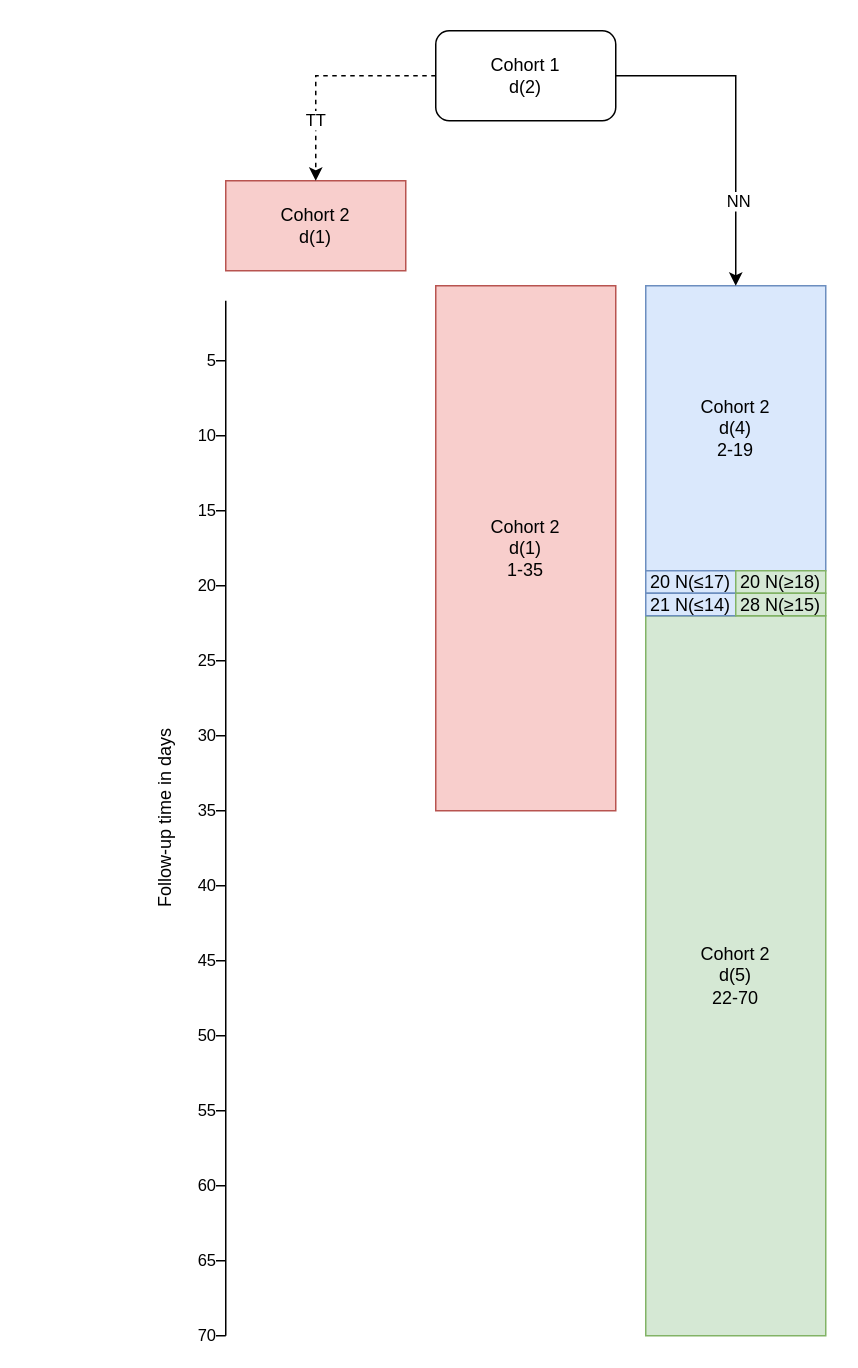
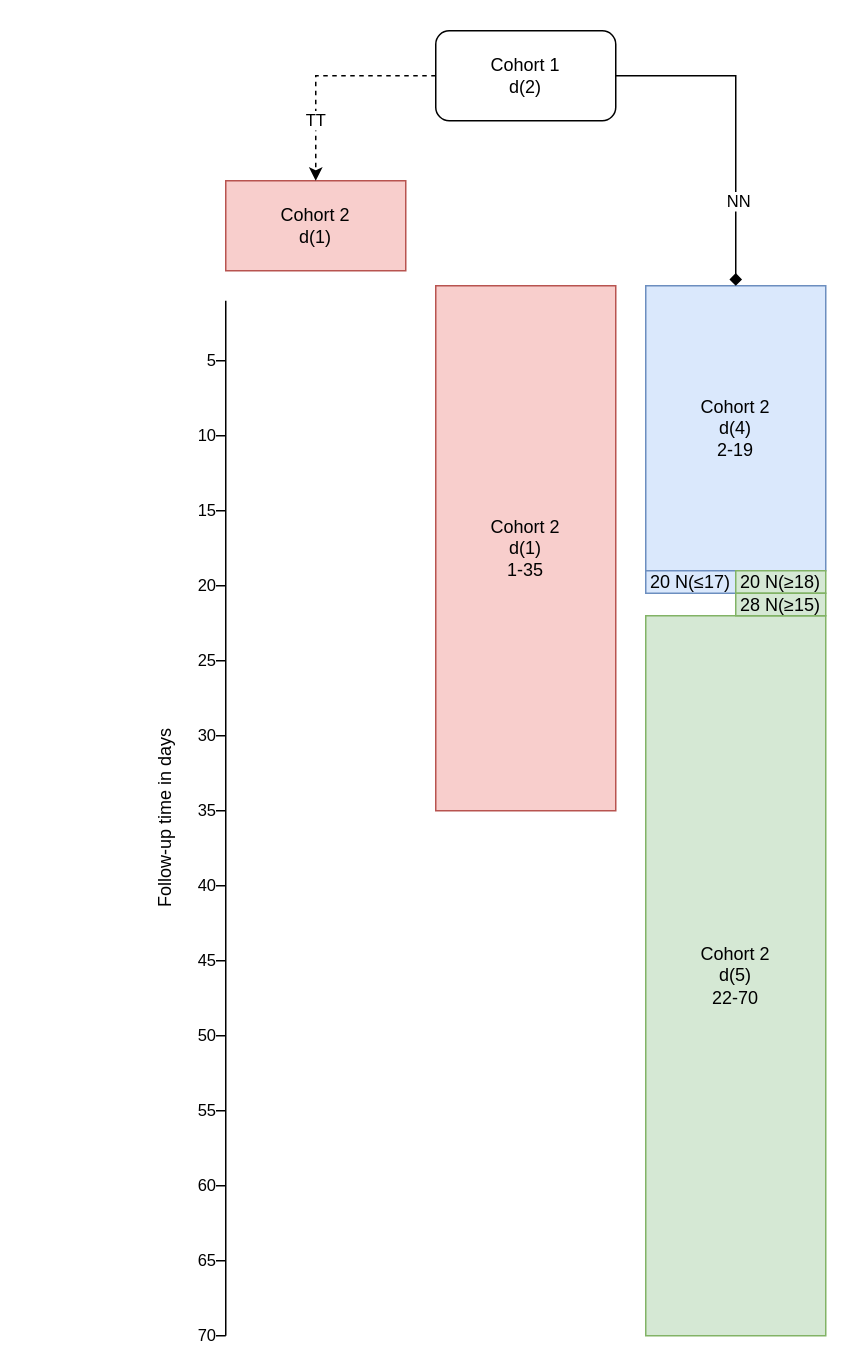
(736, 274) -> (736, 273)
(691, 605) -> none
